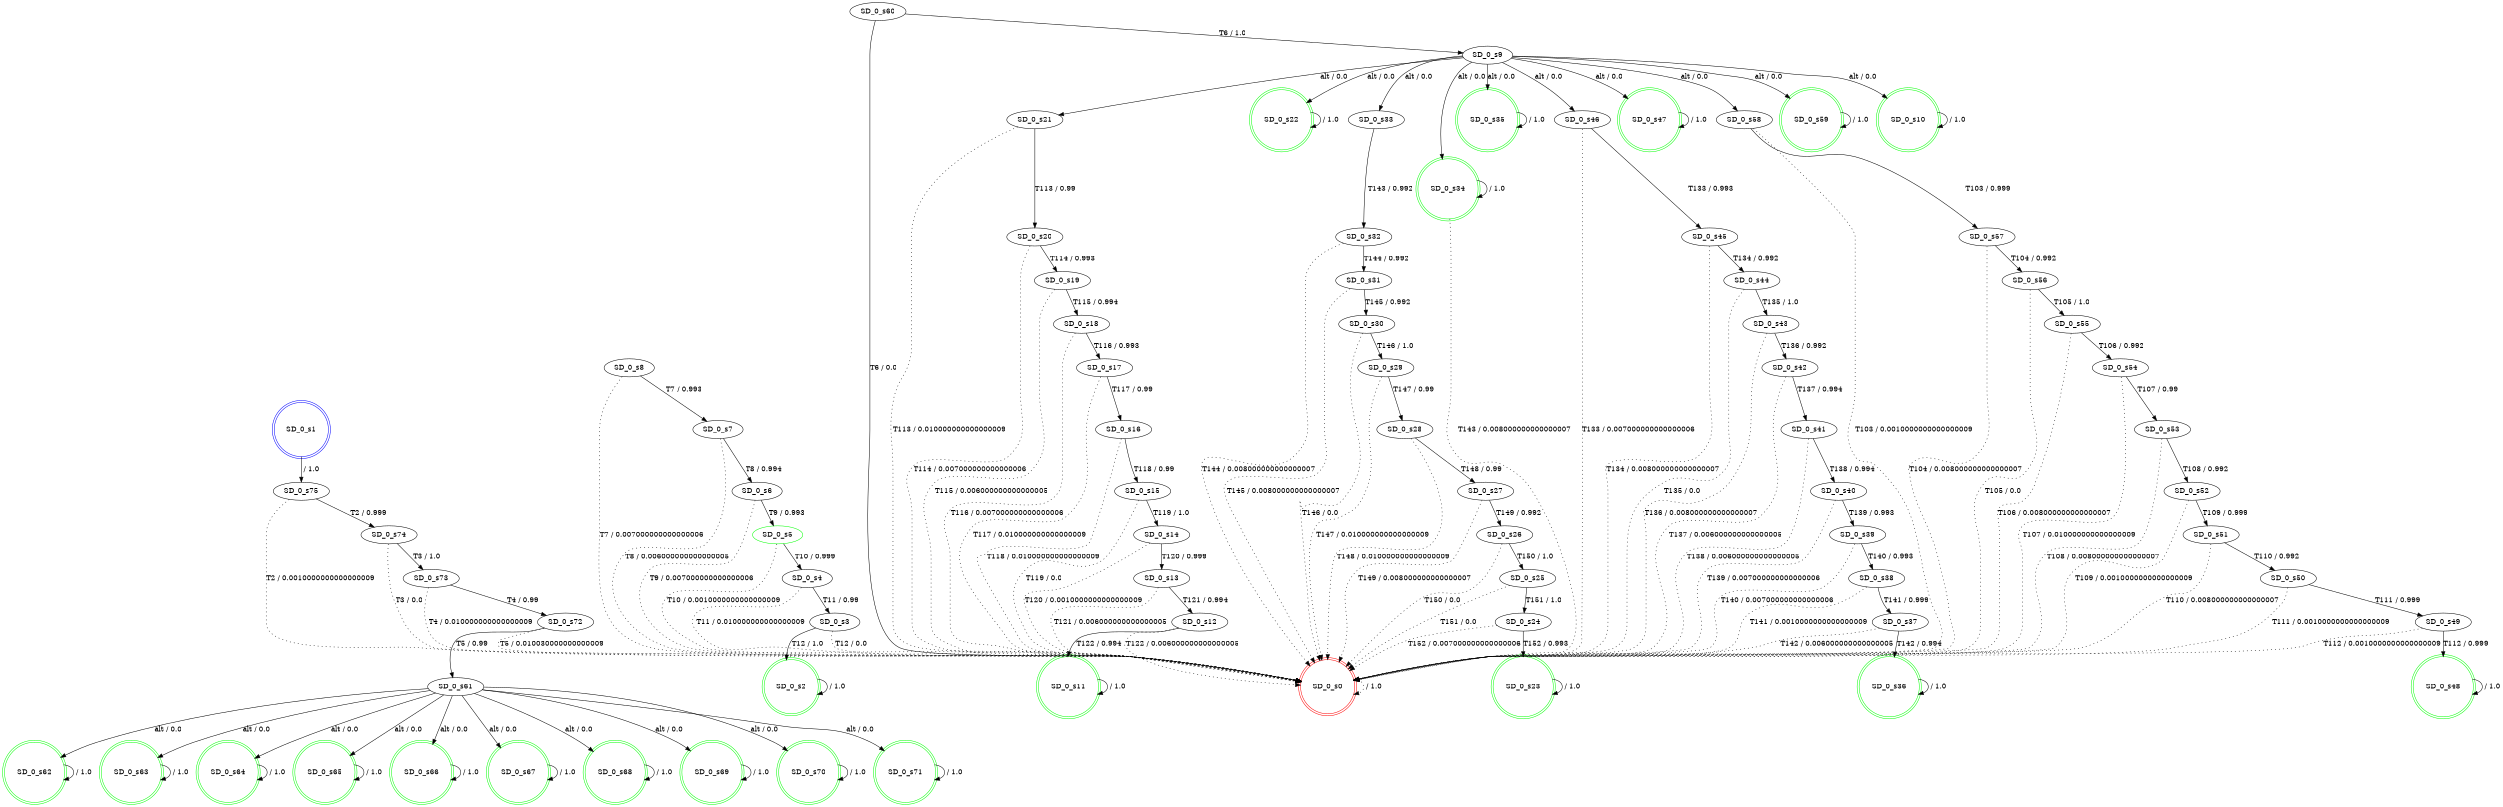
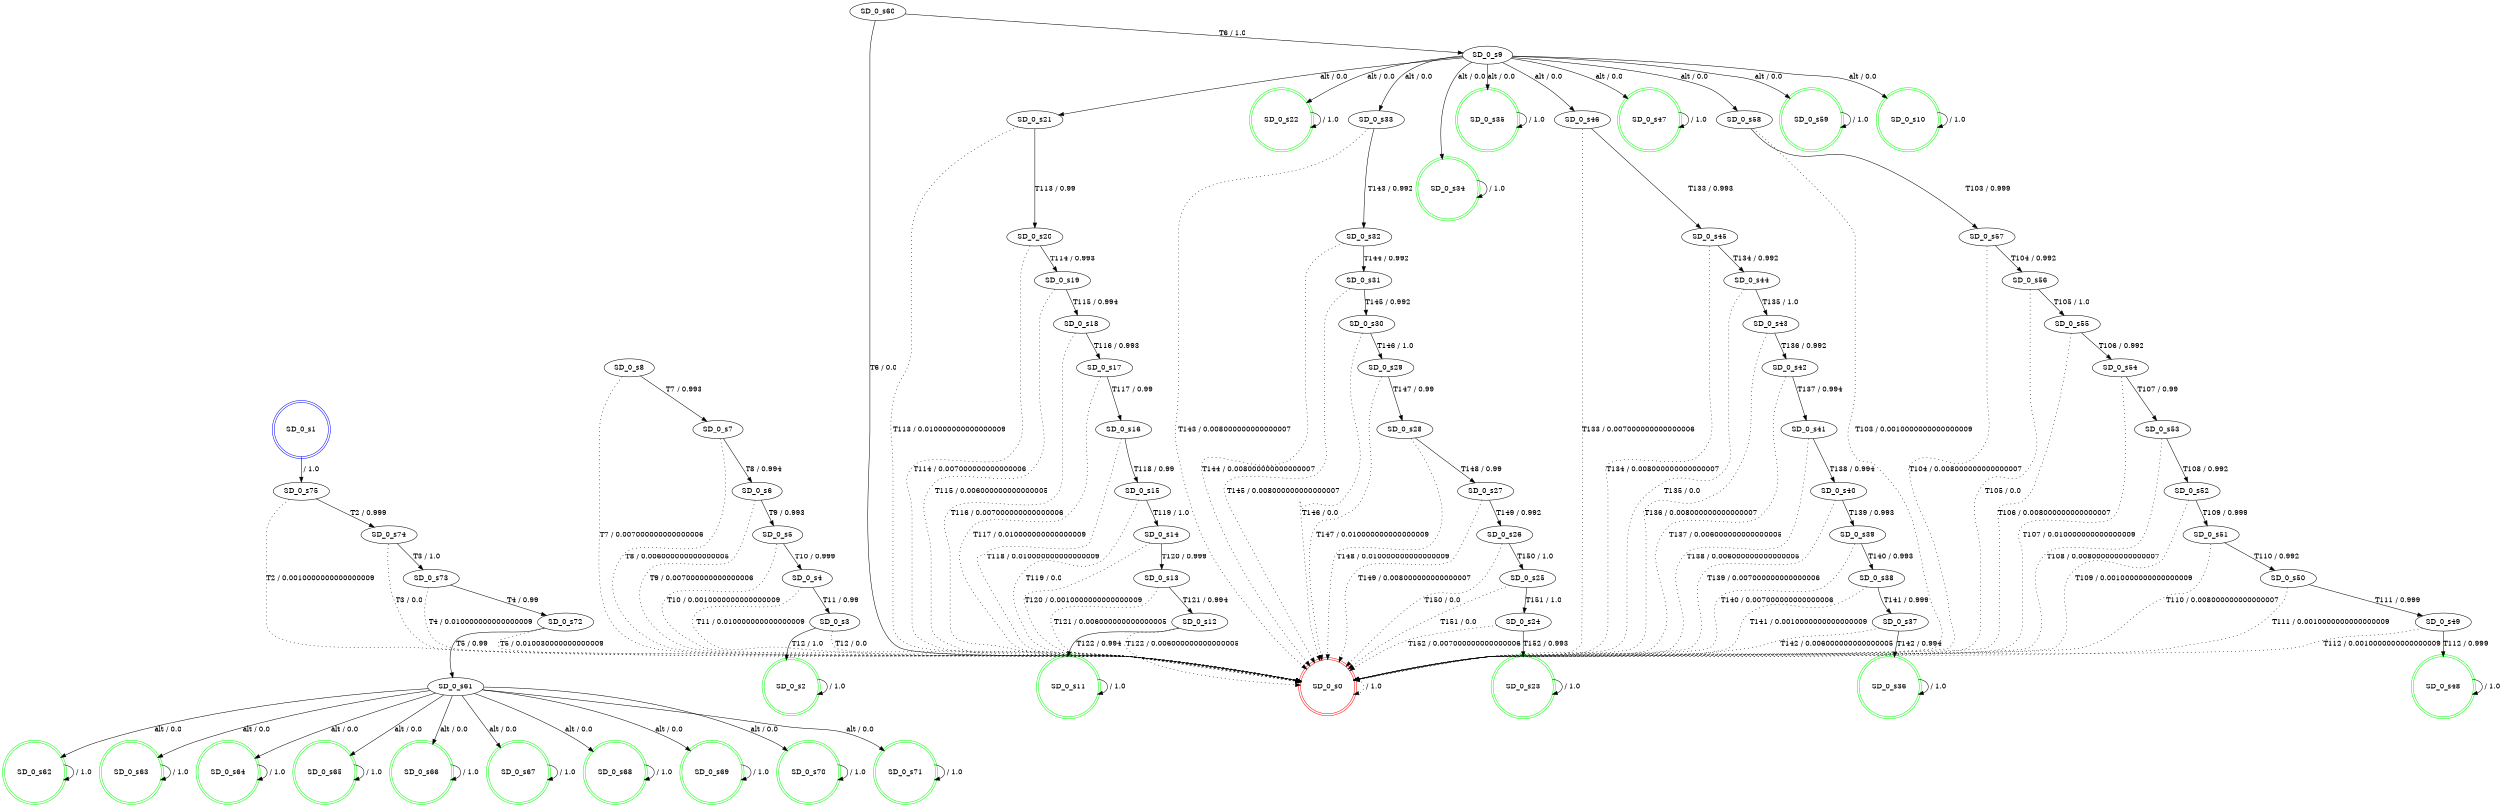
(1545, 514) -> (1178, 353)
(778, 535) -> (778, 535)
